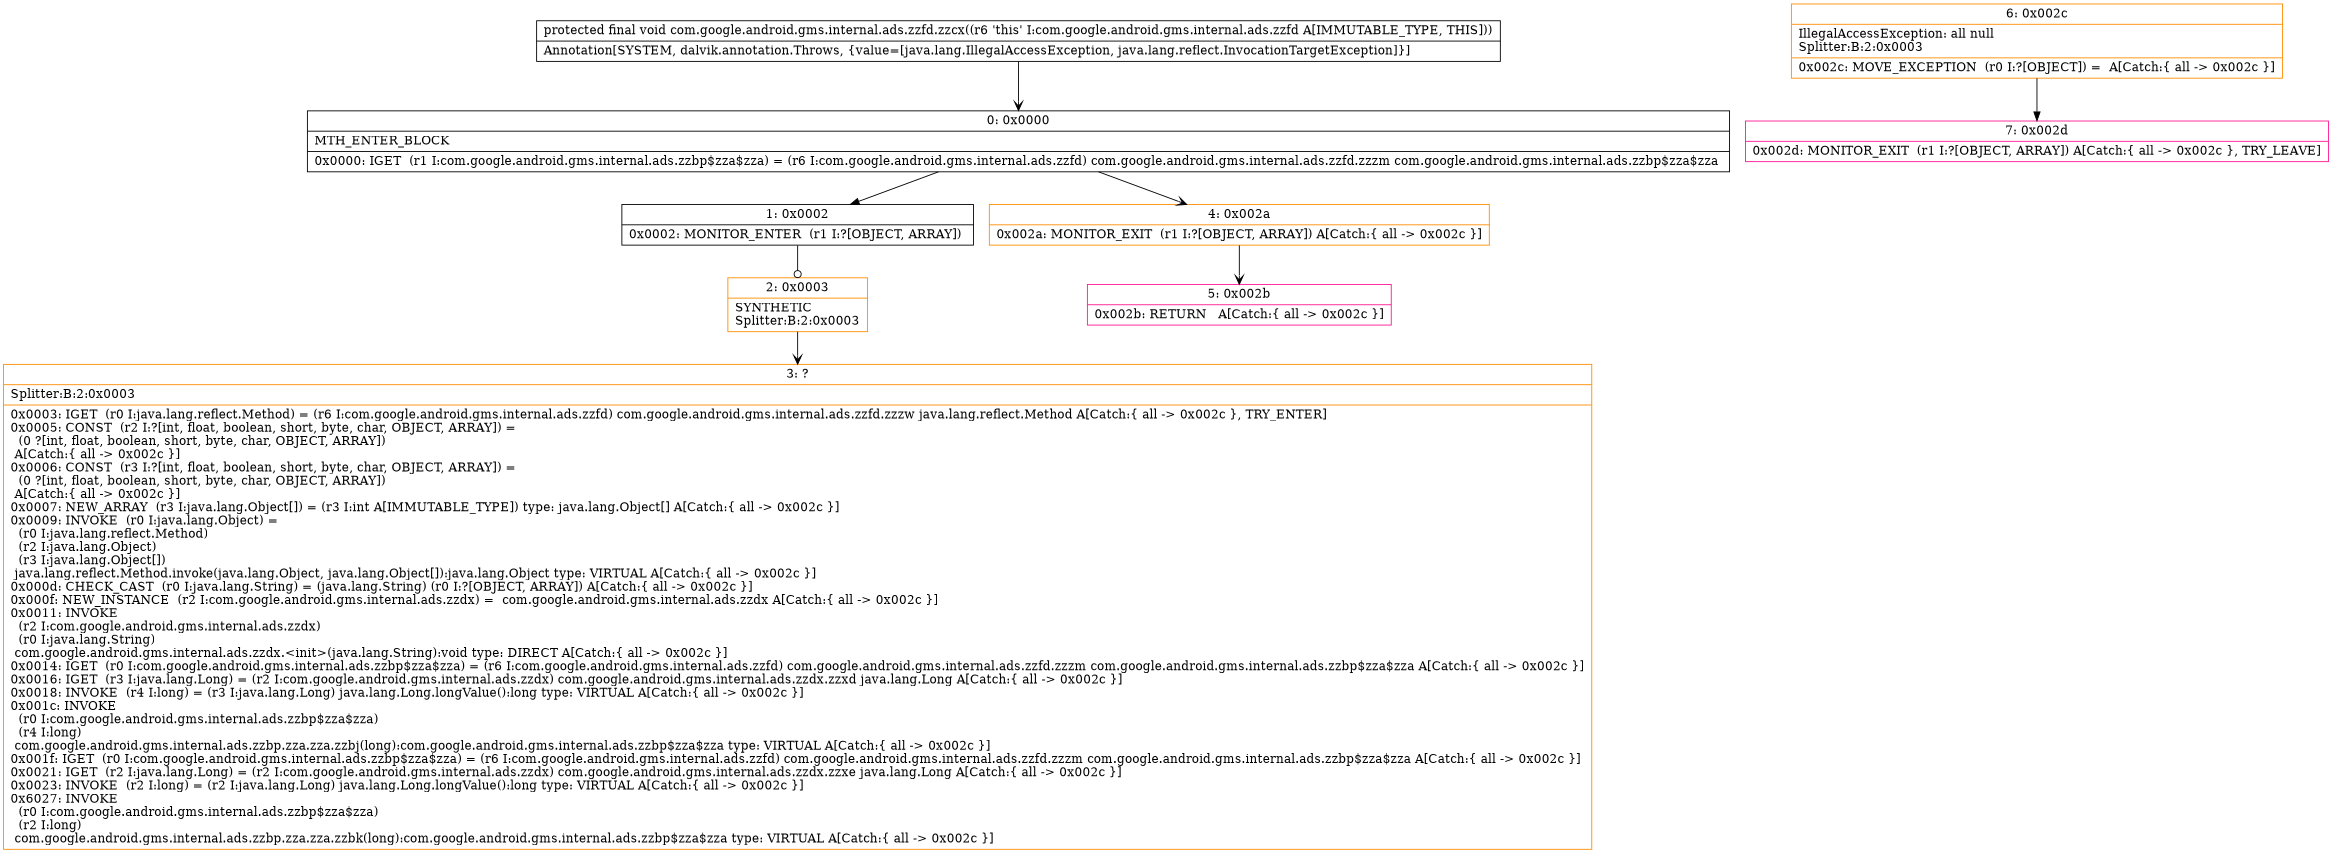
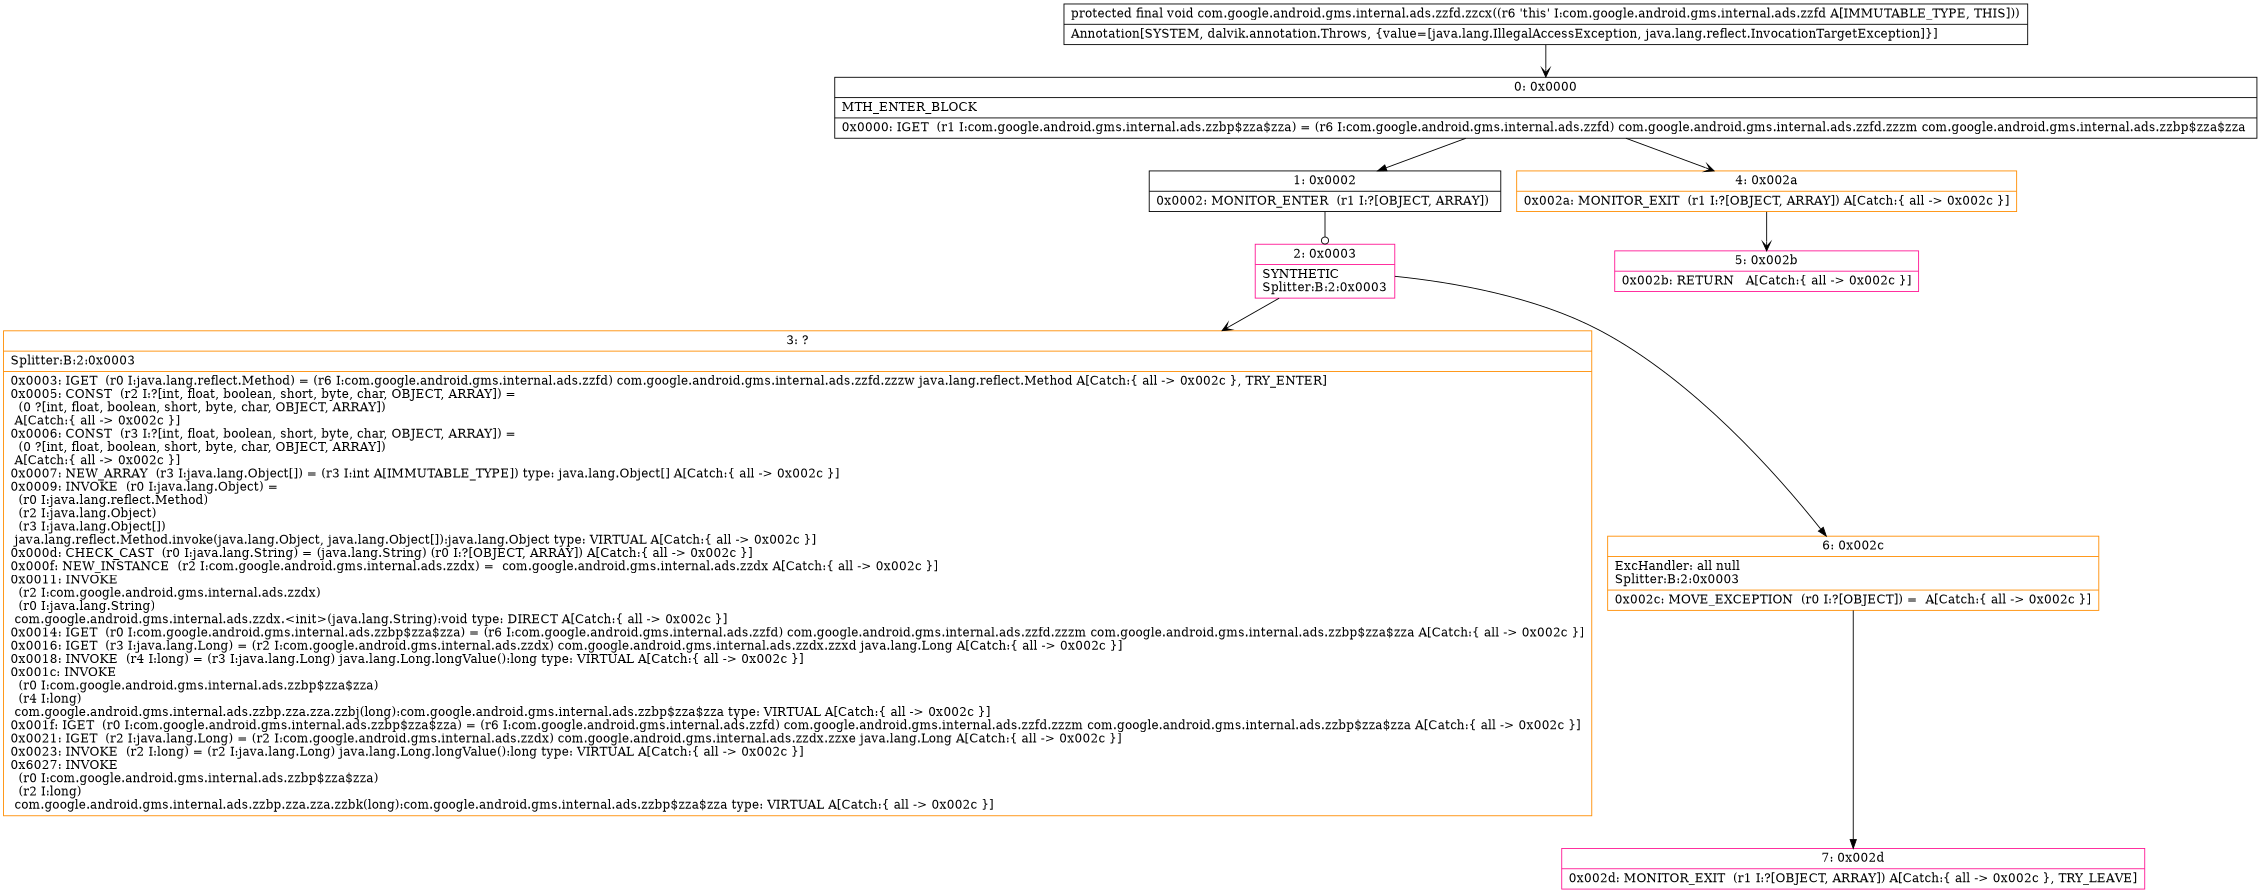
(1897, 34) -> (1677, 566)
(798, 305) -> (1325, 271)
none -> (1637, 352)
